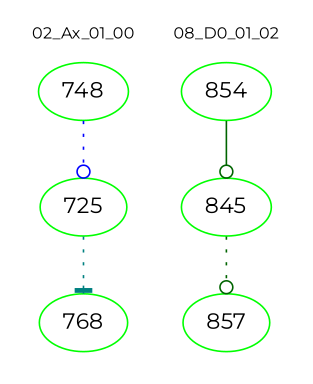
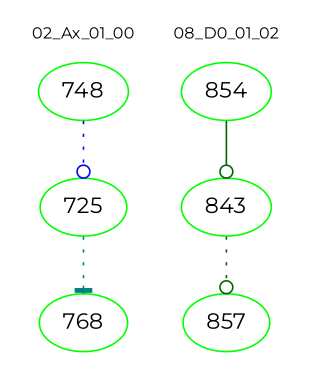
(226, 207) -> (226, 207)
